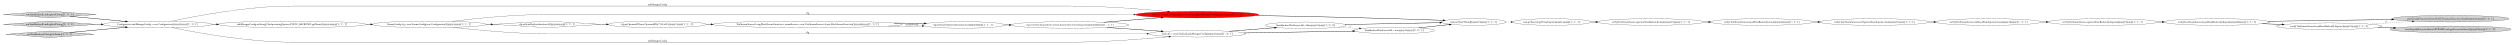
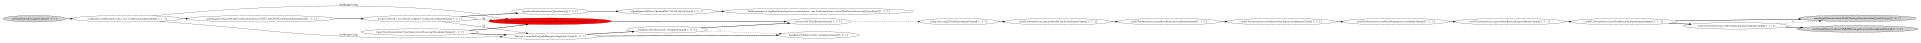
(50, 14) -> none
(50, 24) -> none
(547, 24) -> (550, 11)
(963, 25) -> none
(1434, 26) -> none
(50, 34) -> (35, 19)
